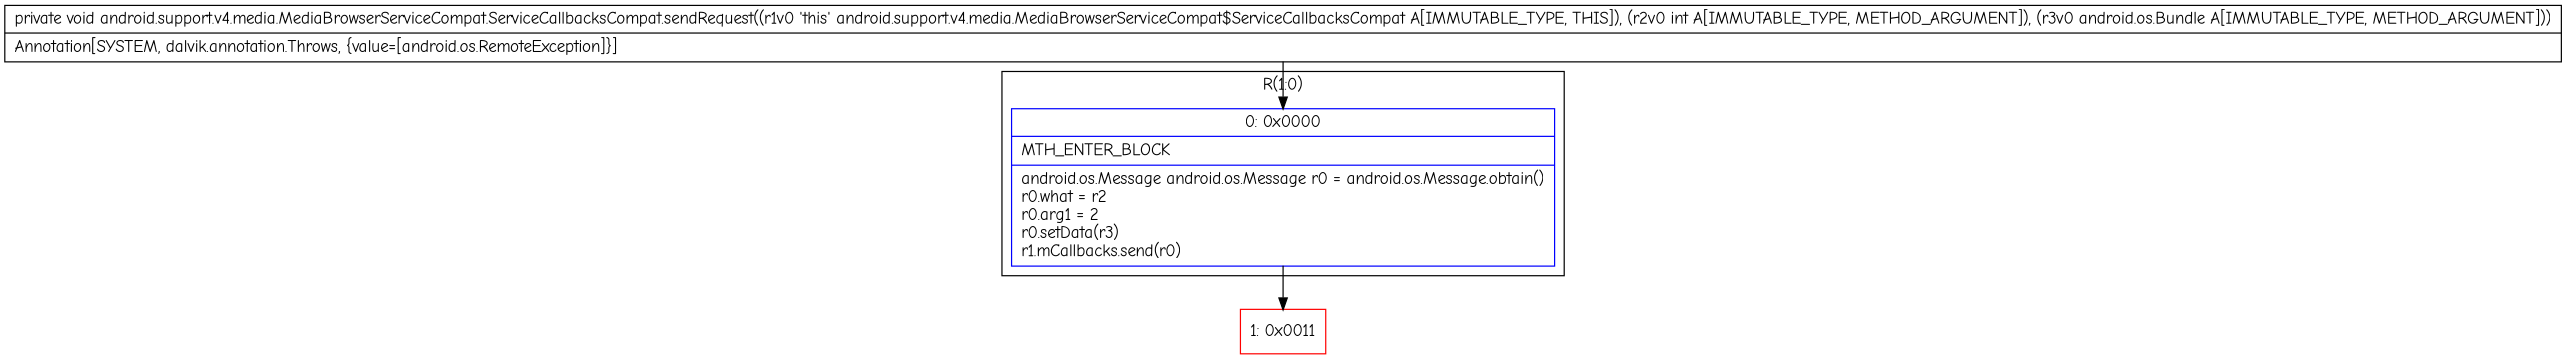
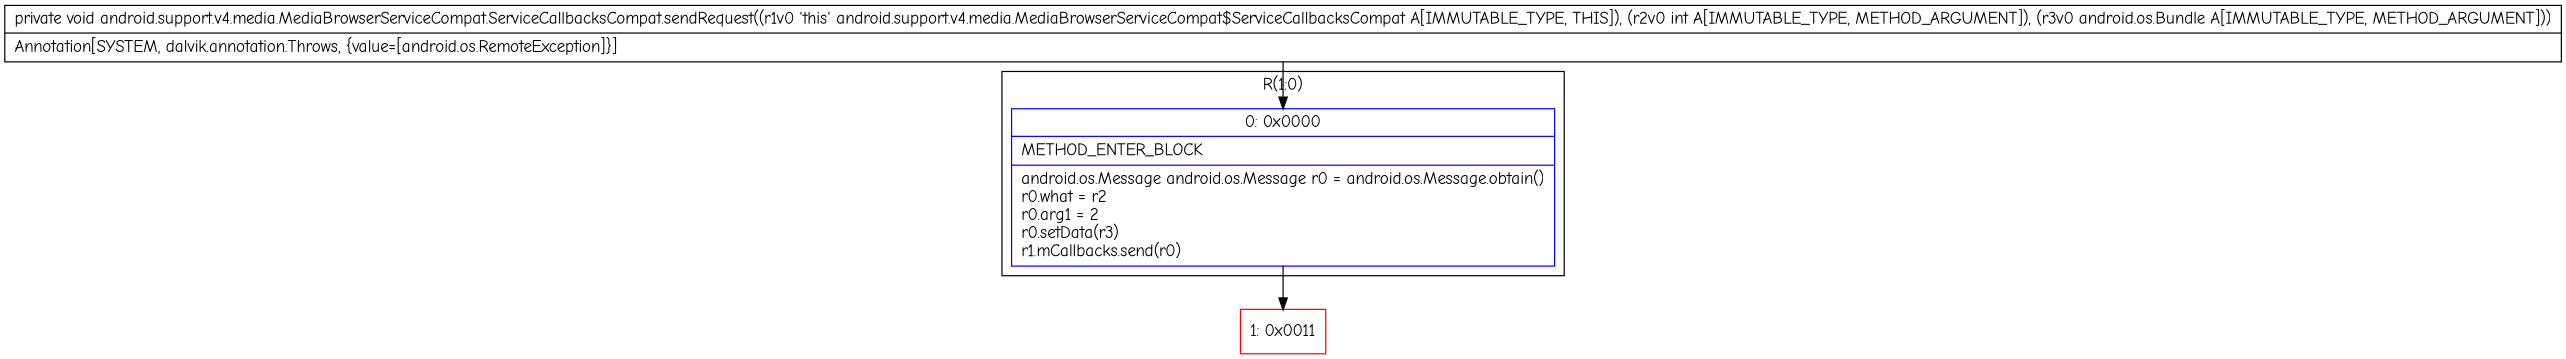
(1096, 150) -> (1112, 150)
